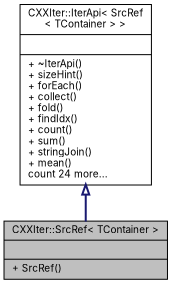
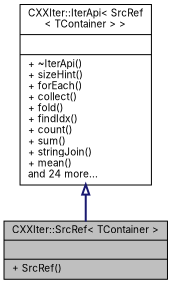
(68, 174) -> (63, 174)
